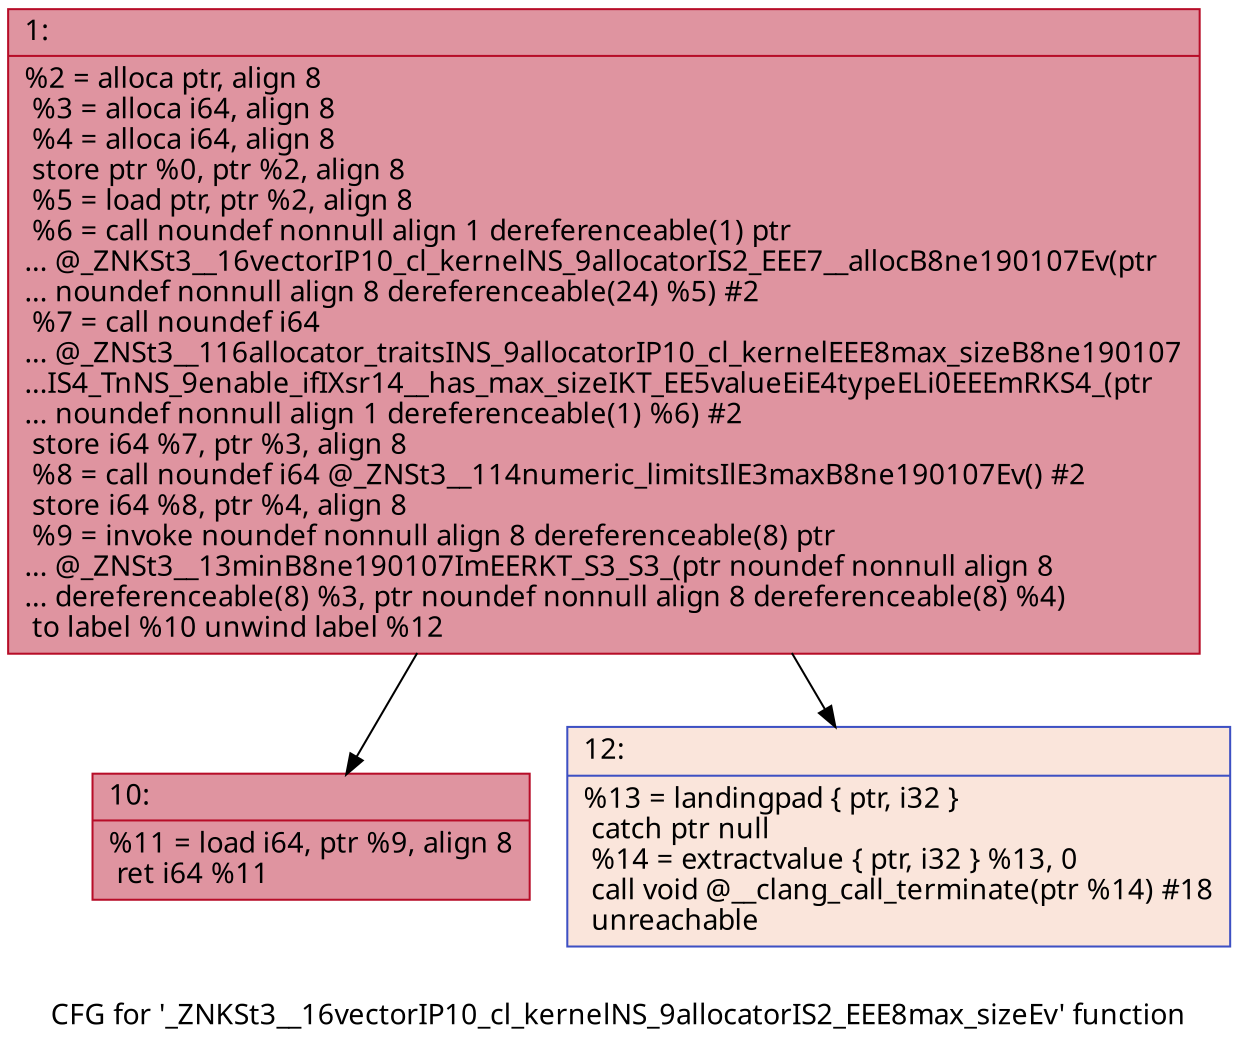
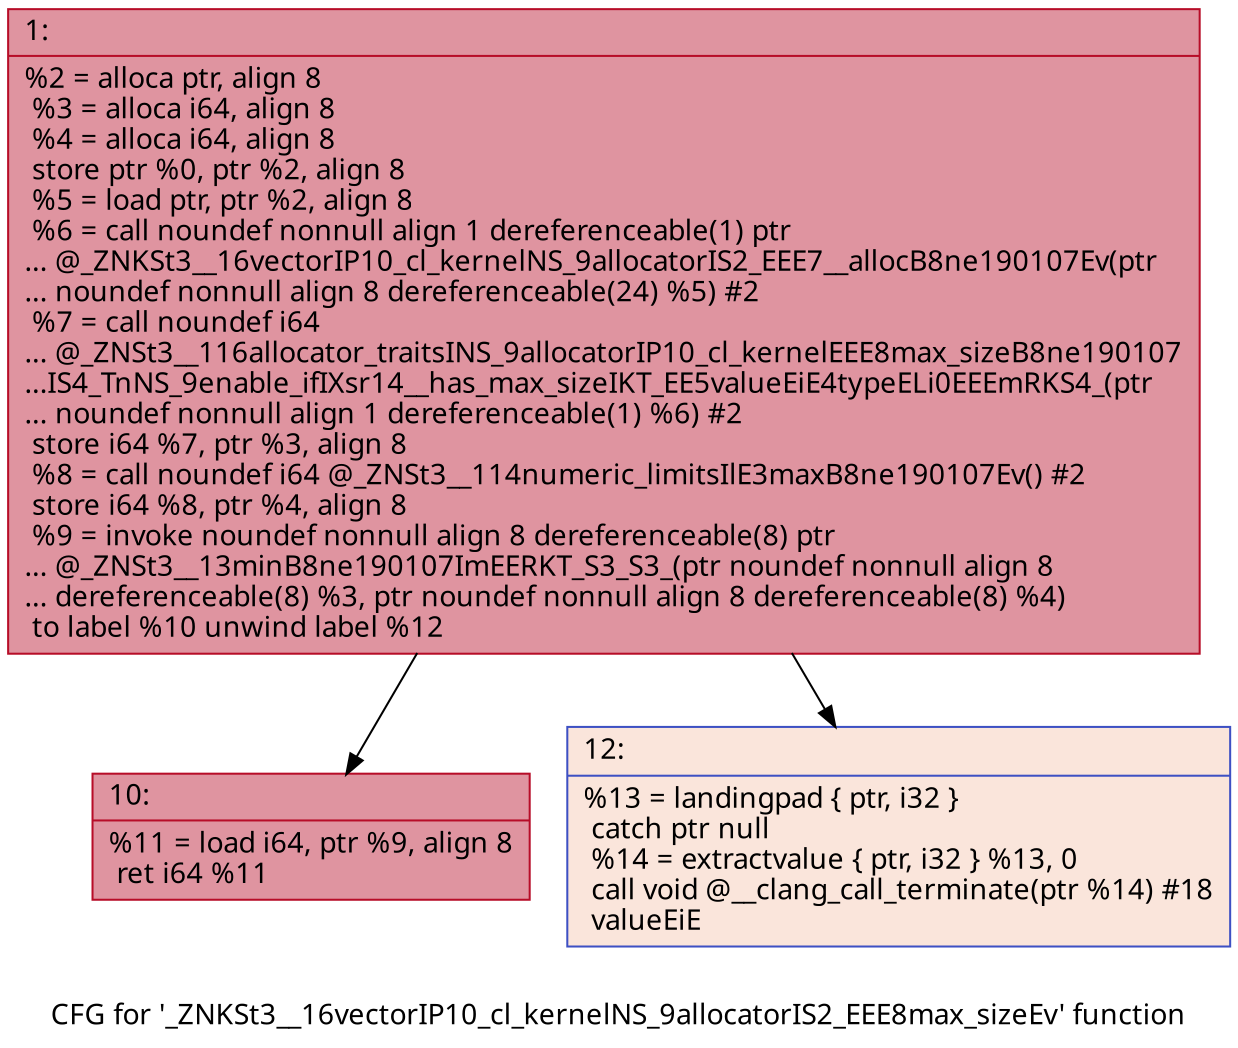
(672, 921) -> (643, 921)
